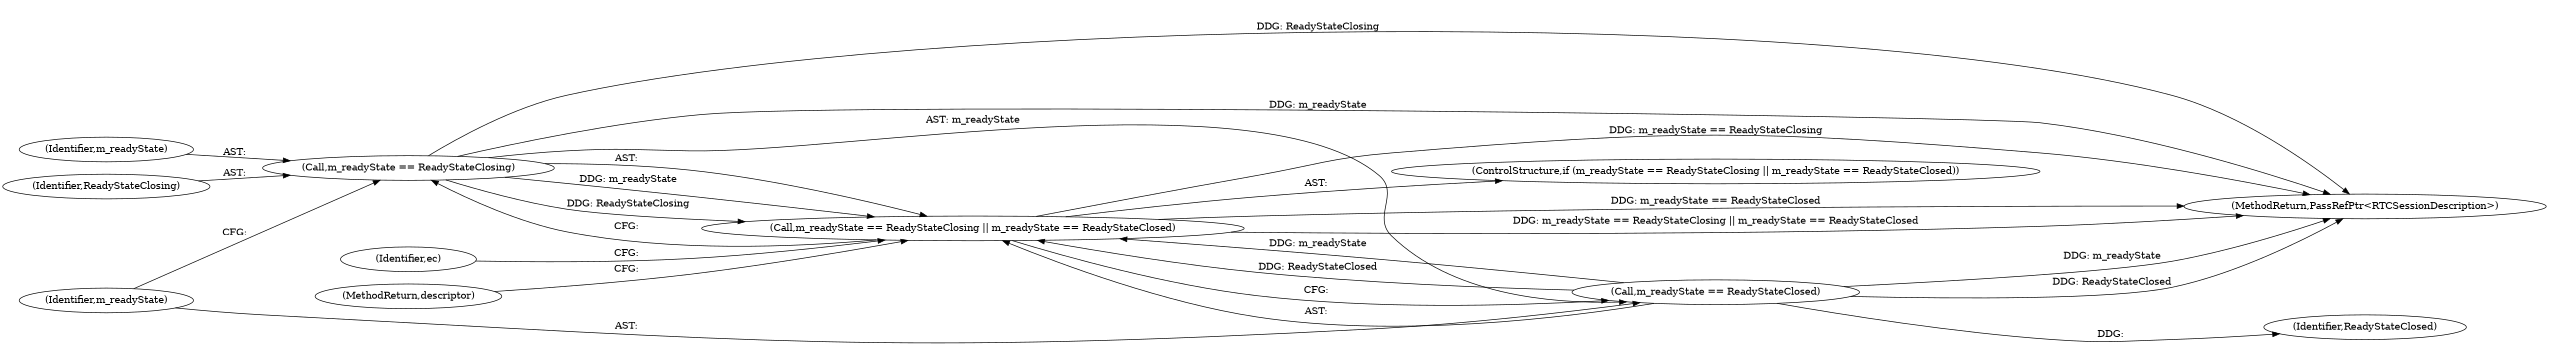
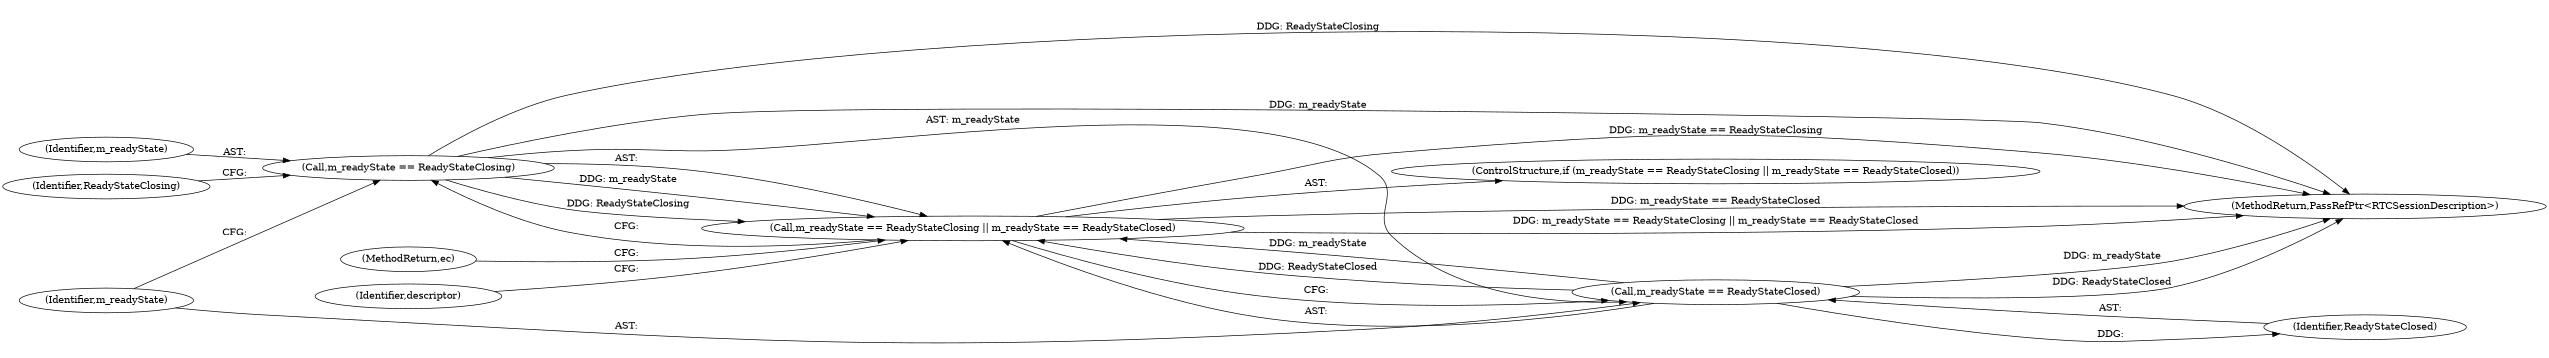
(236, 173) -> (236, 173)
(408, 259) -> (408, 259)
(408, 296) -> (408, 296)
none -> (2052, 313)
